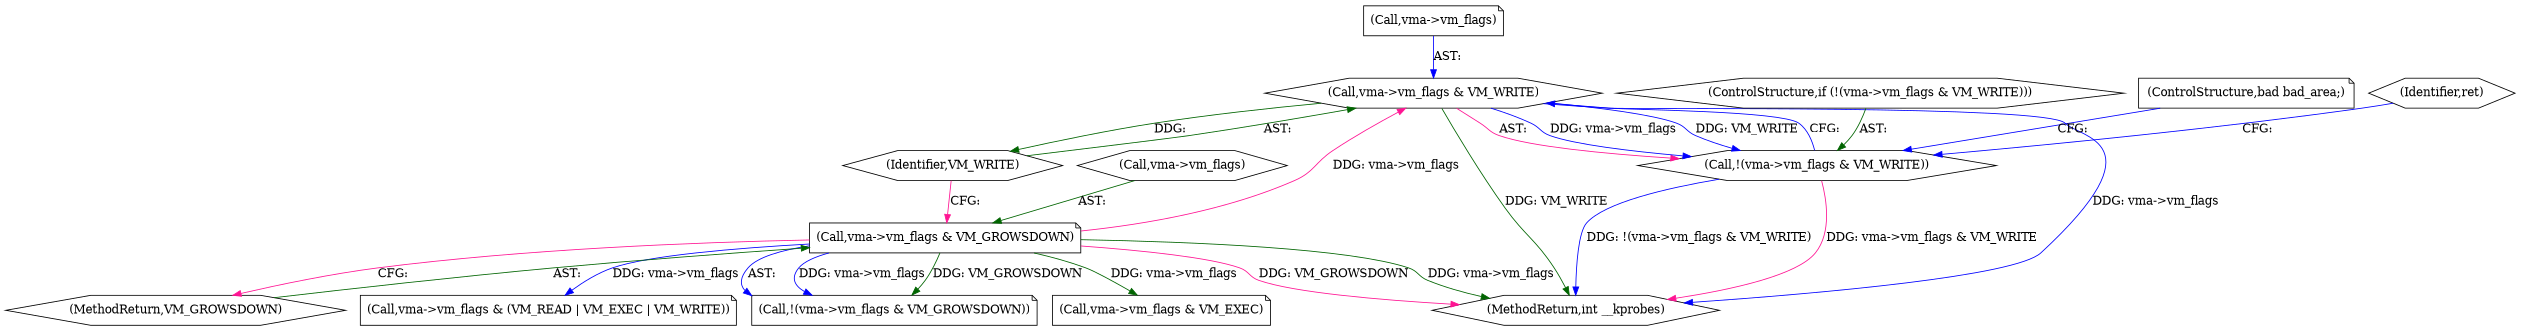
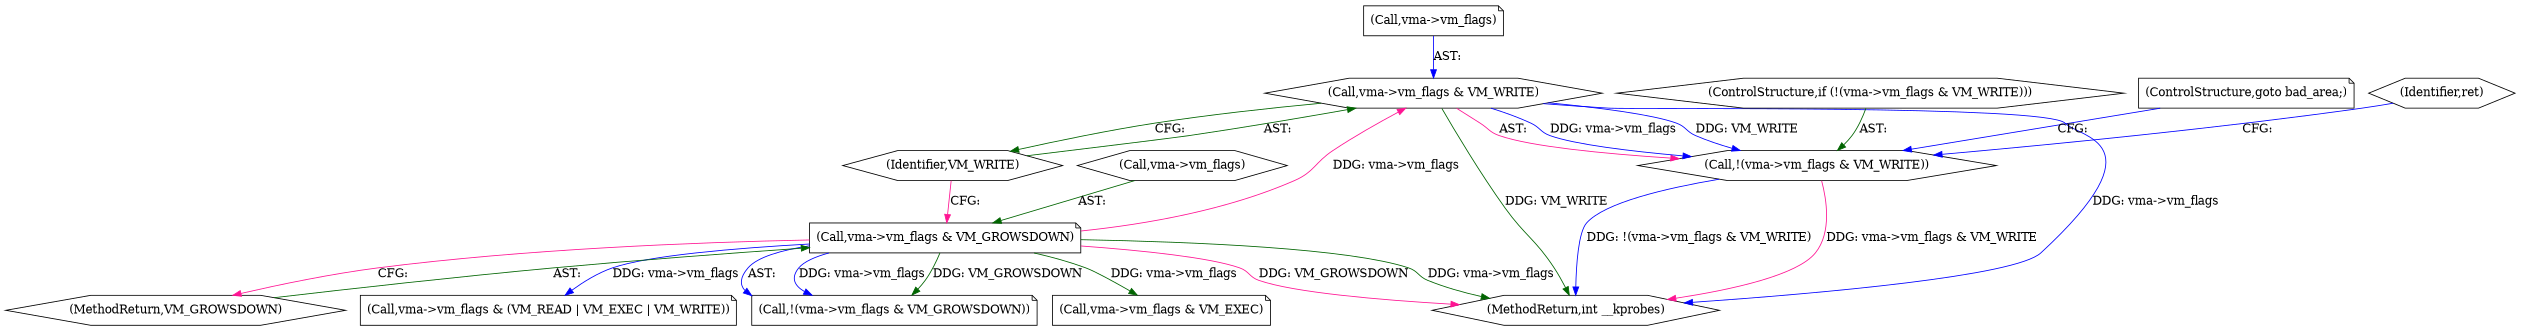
(2246, 93) -> (2246, 93)
(1742, 114) -> none
(1172, 129) -> (1172, 129)
